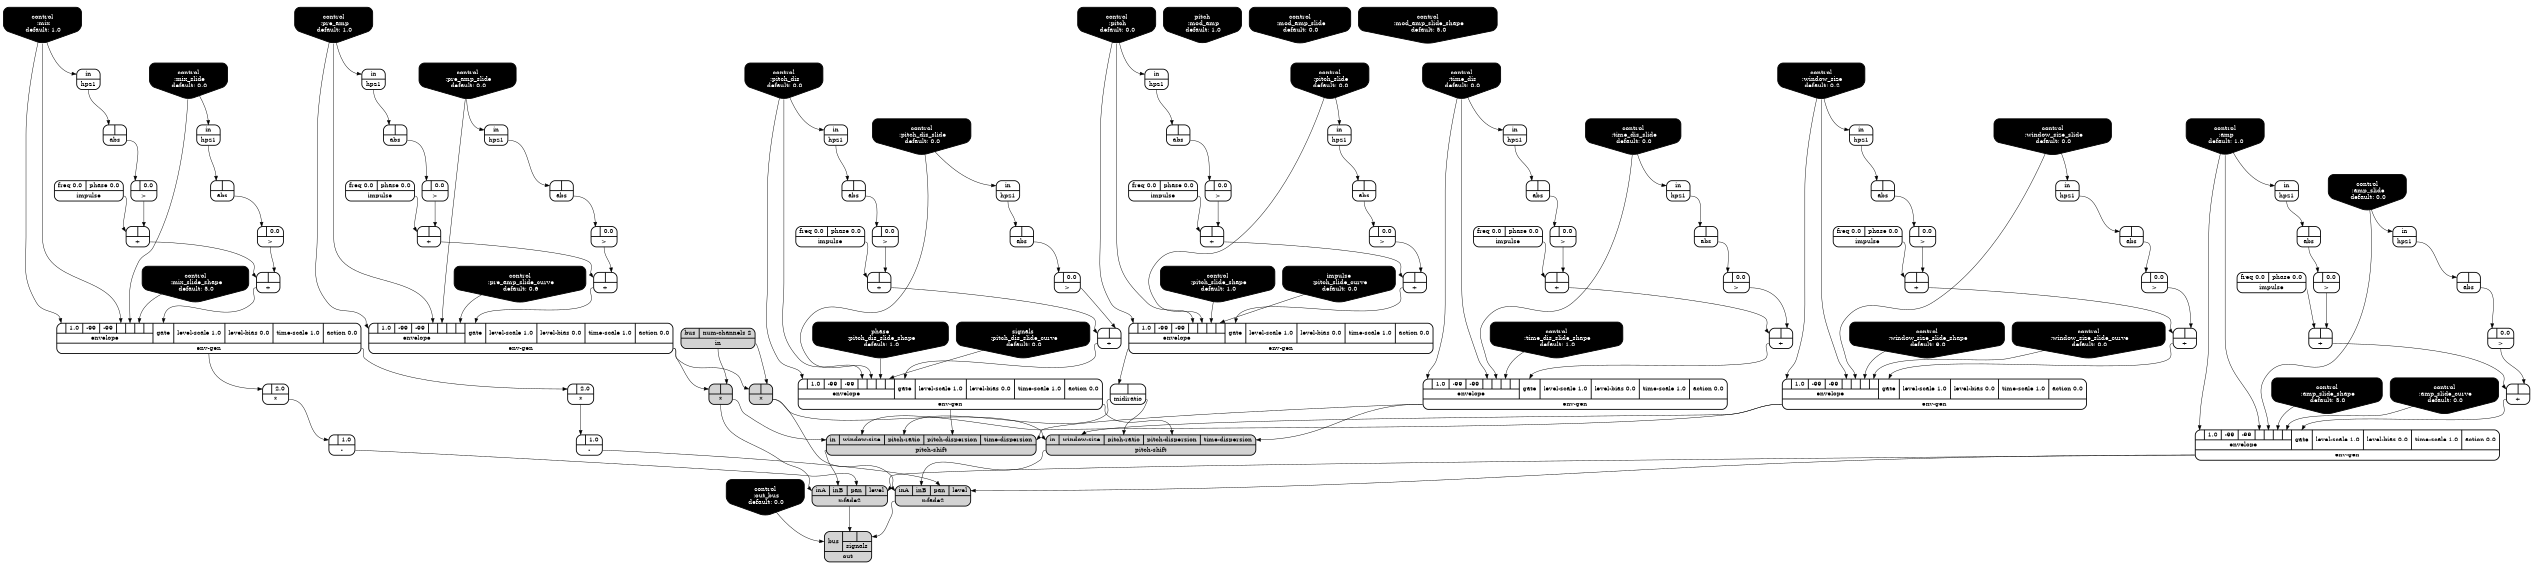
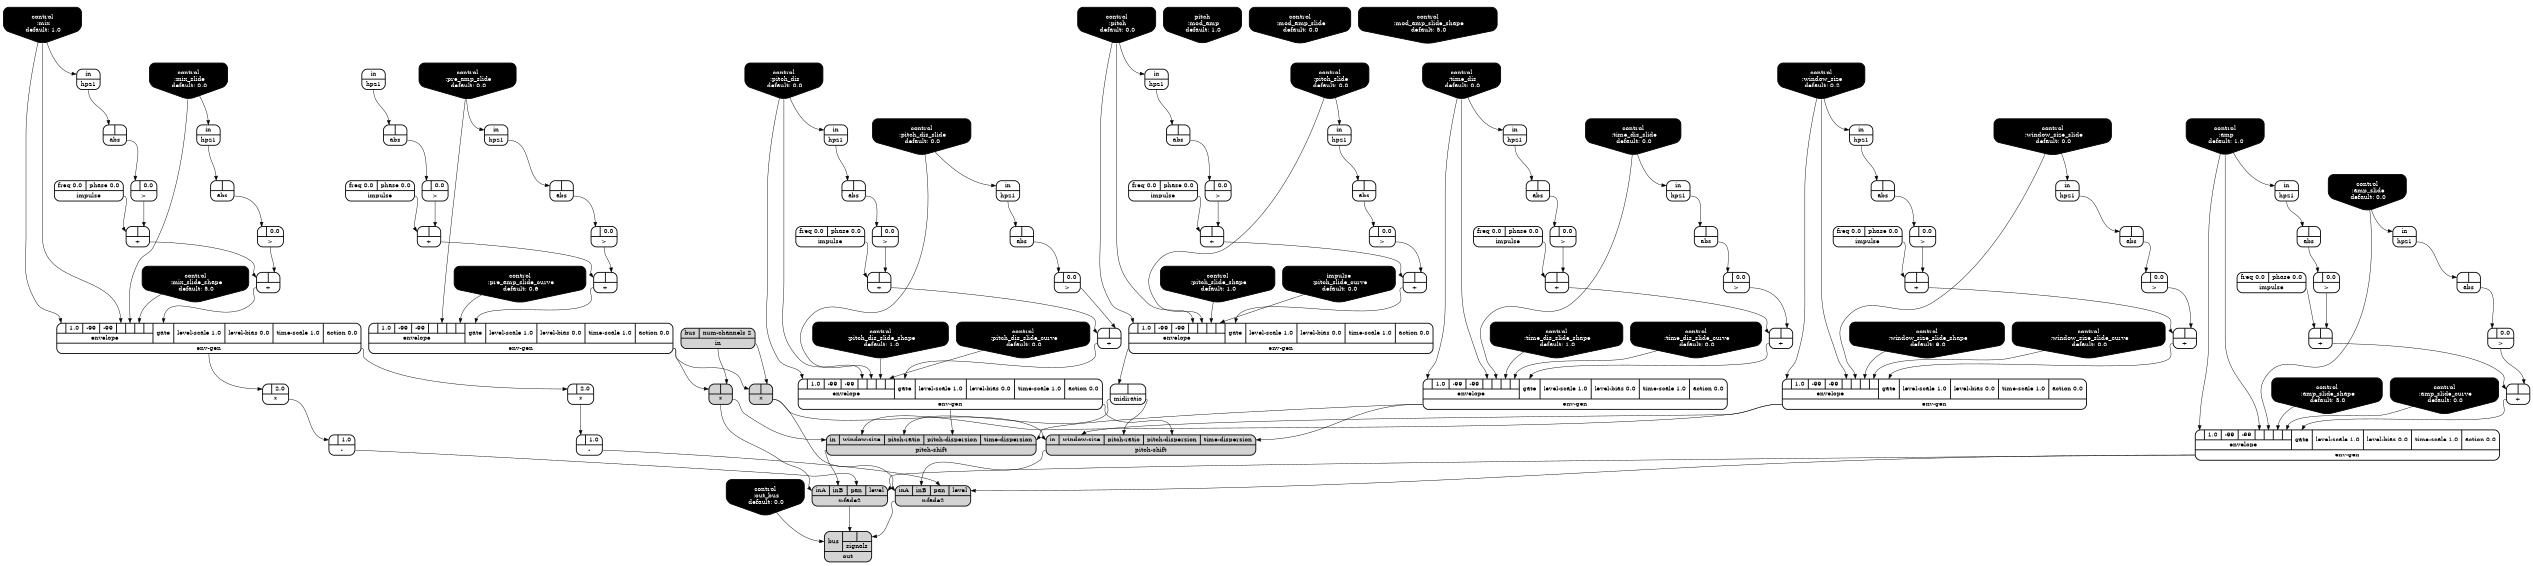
(334, 24) -> none
(881, 338) -> (881, 338)
(1023, 338) -> (1023, 338)
none -> (1696, 338)
